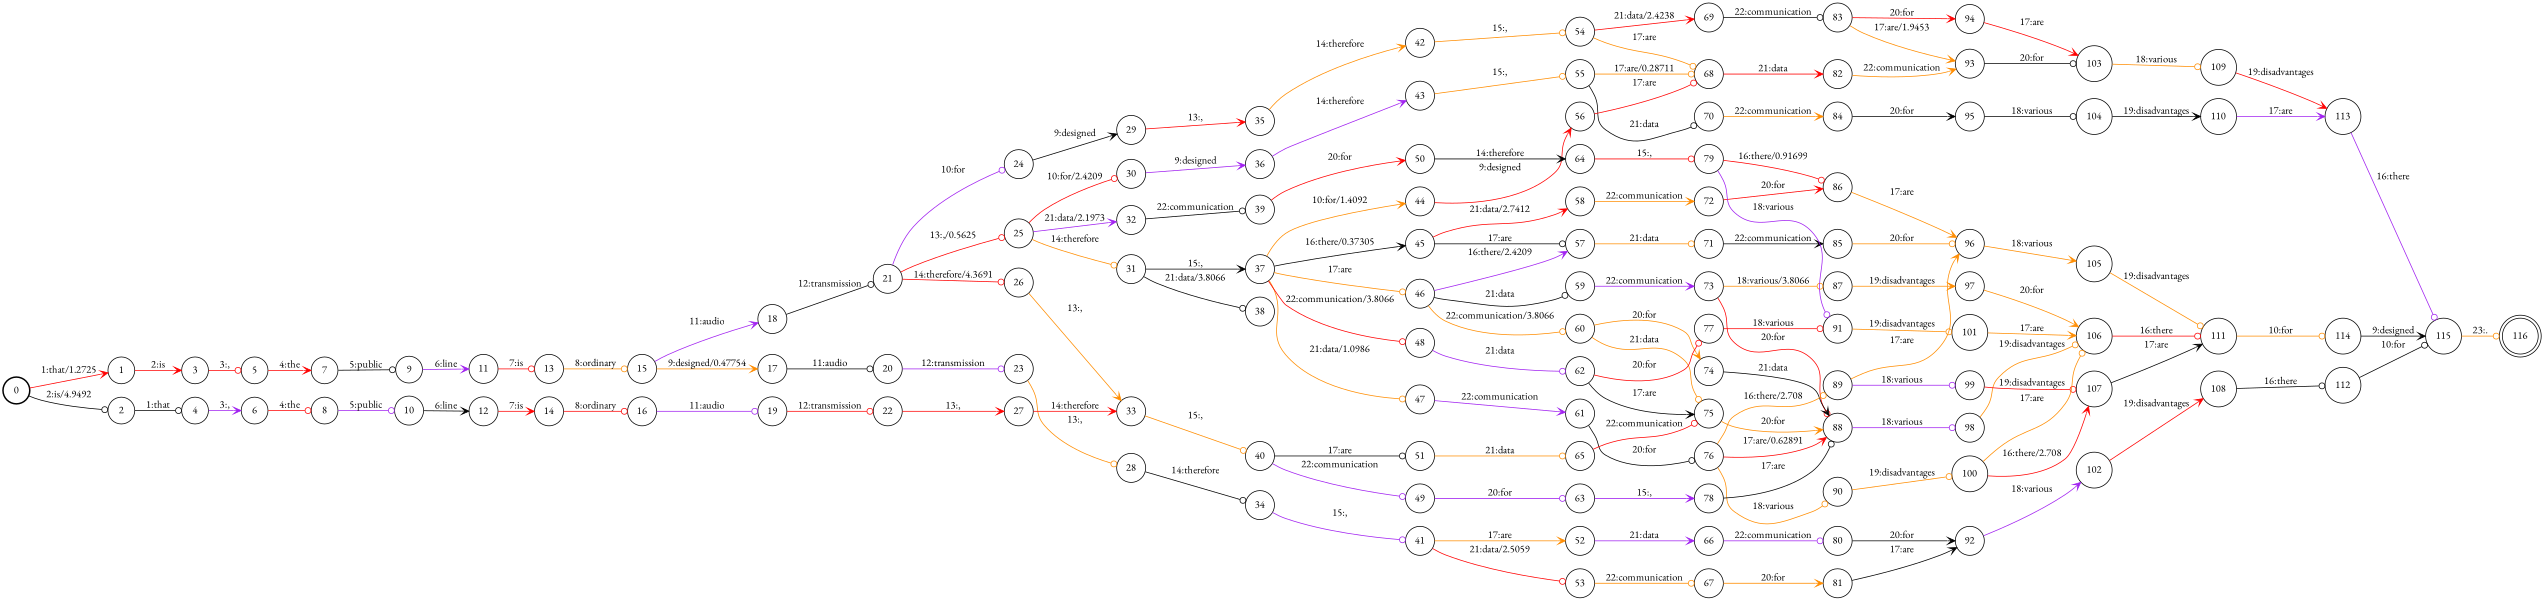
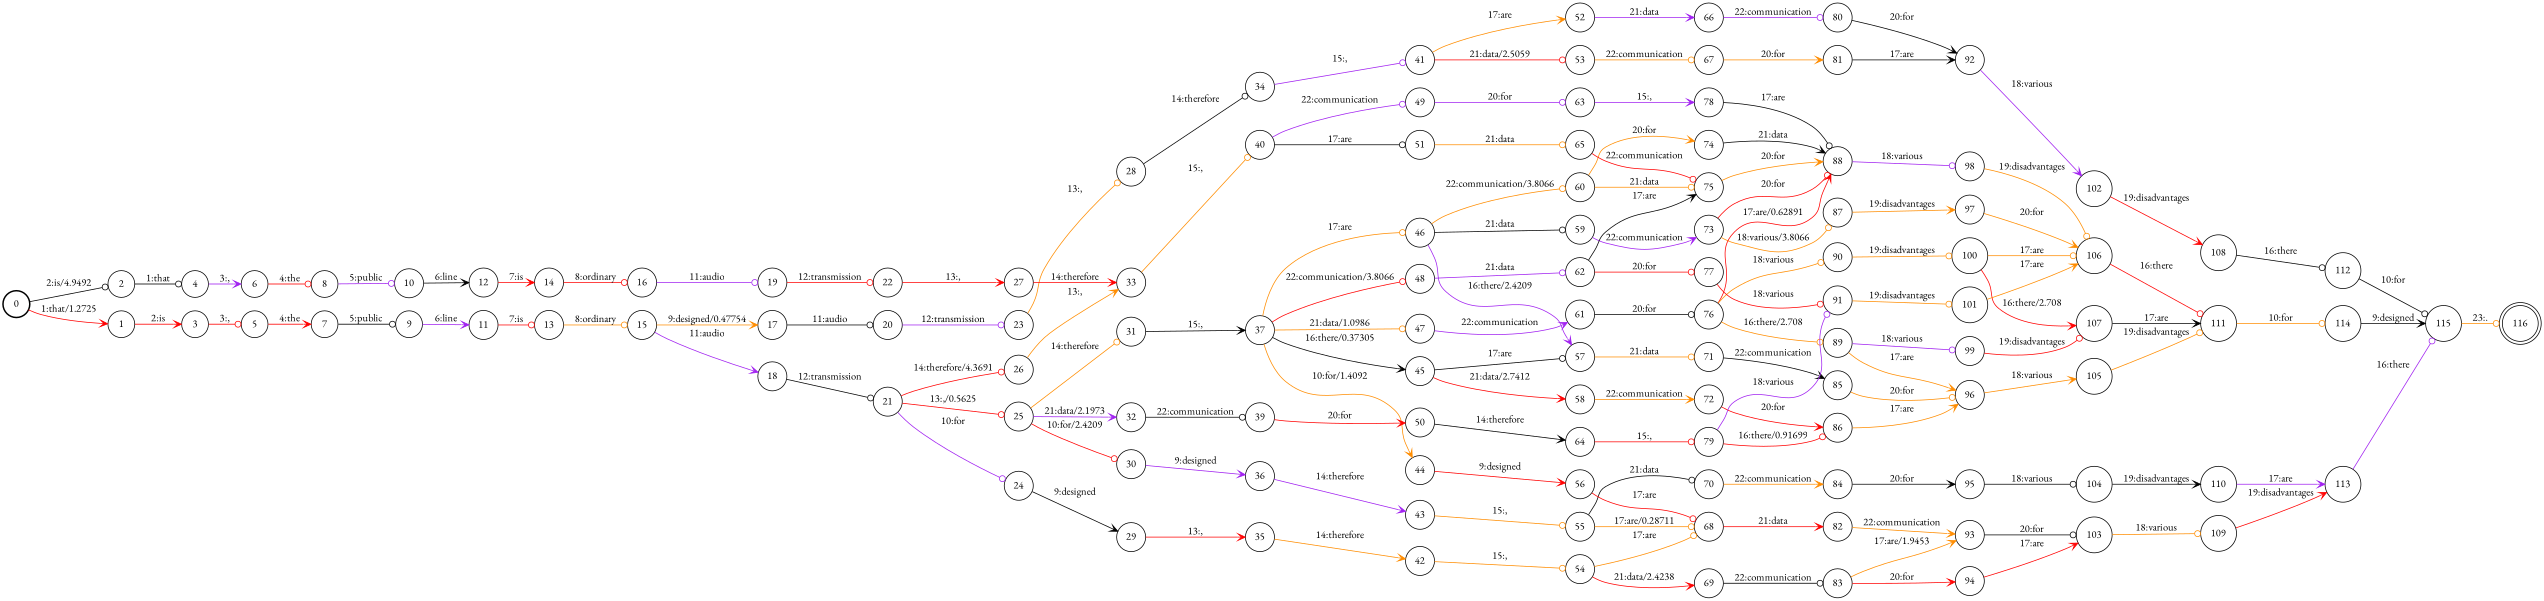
(1260, 312) -> none
